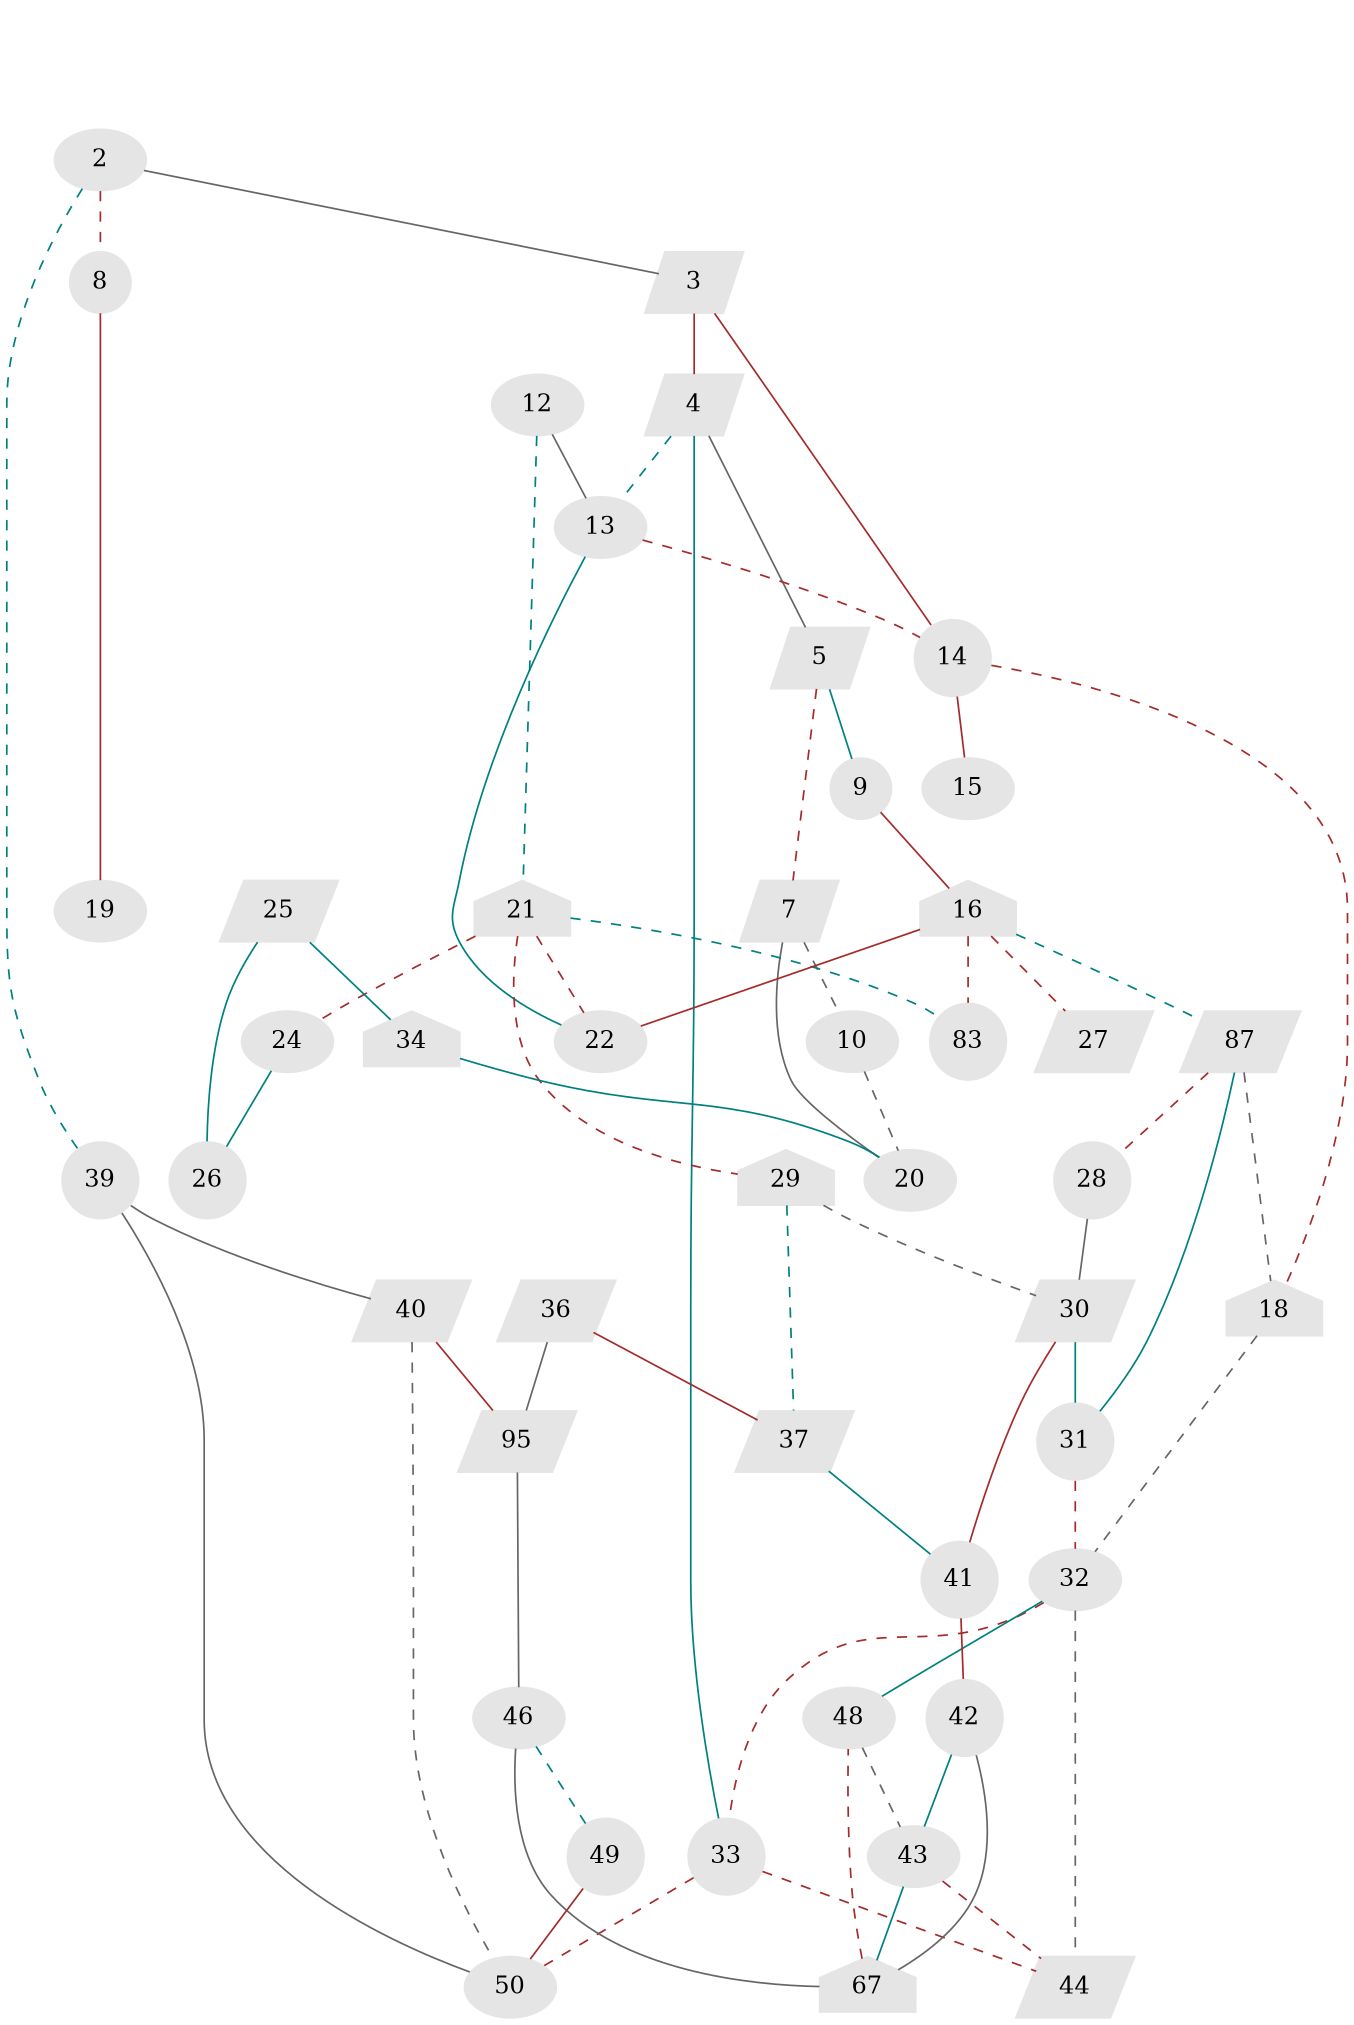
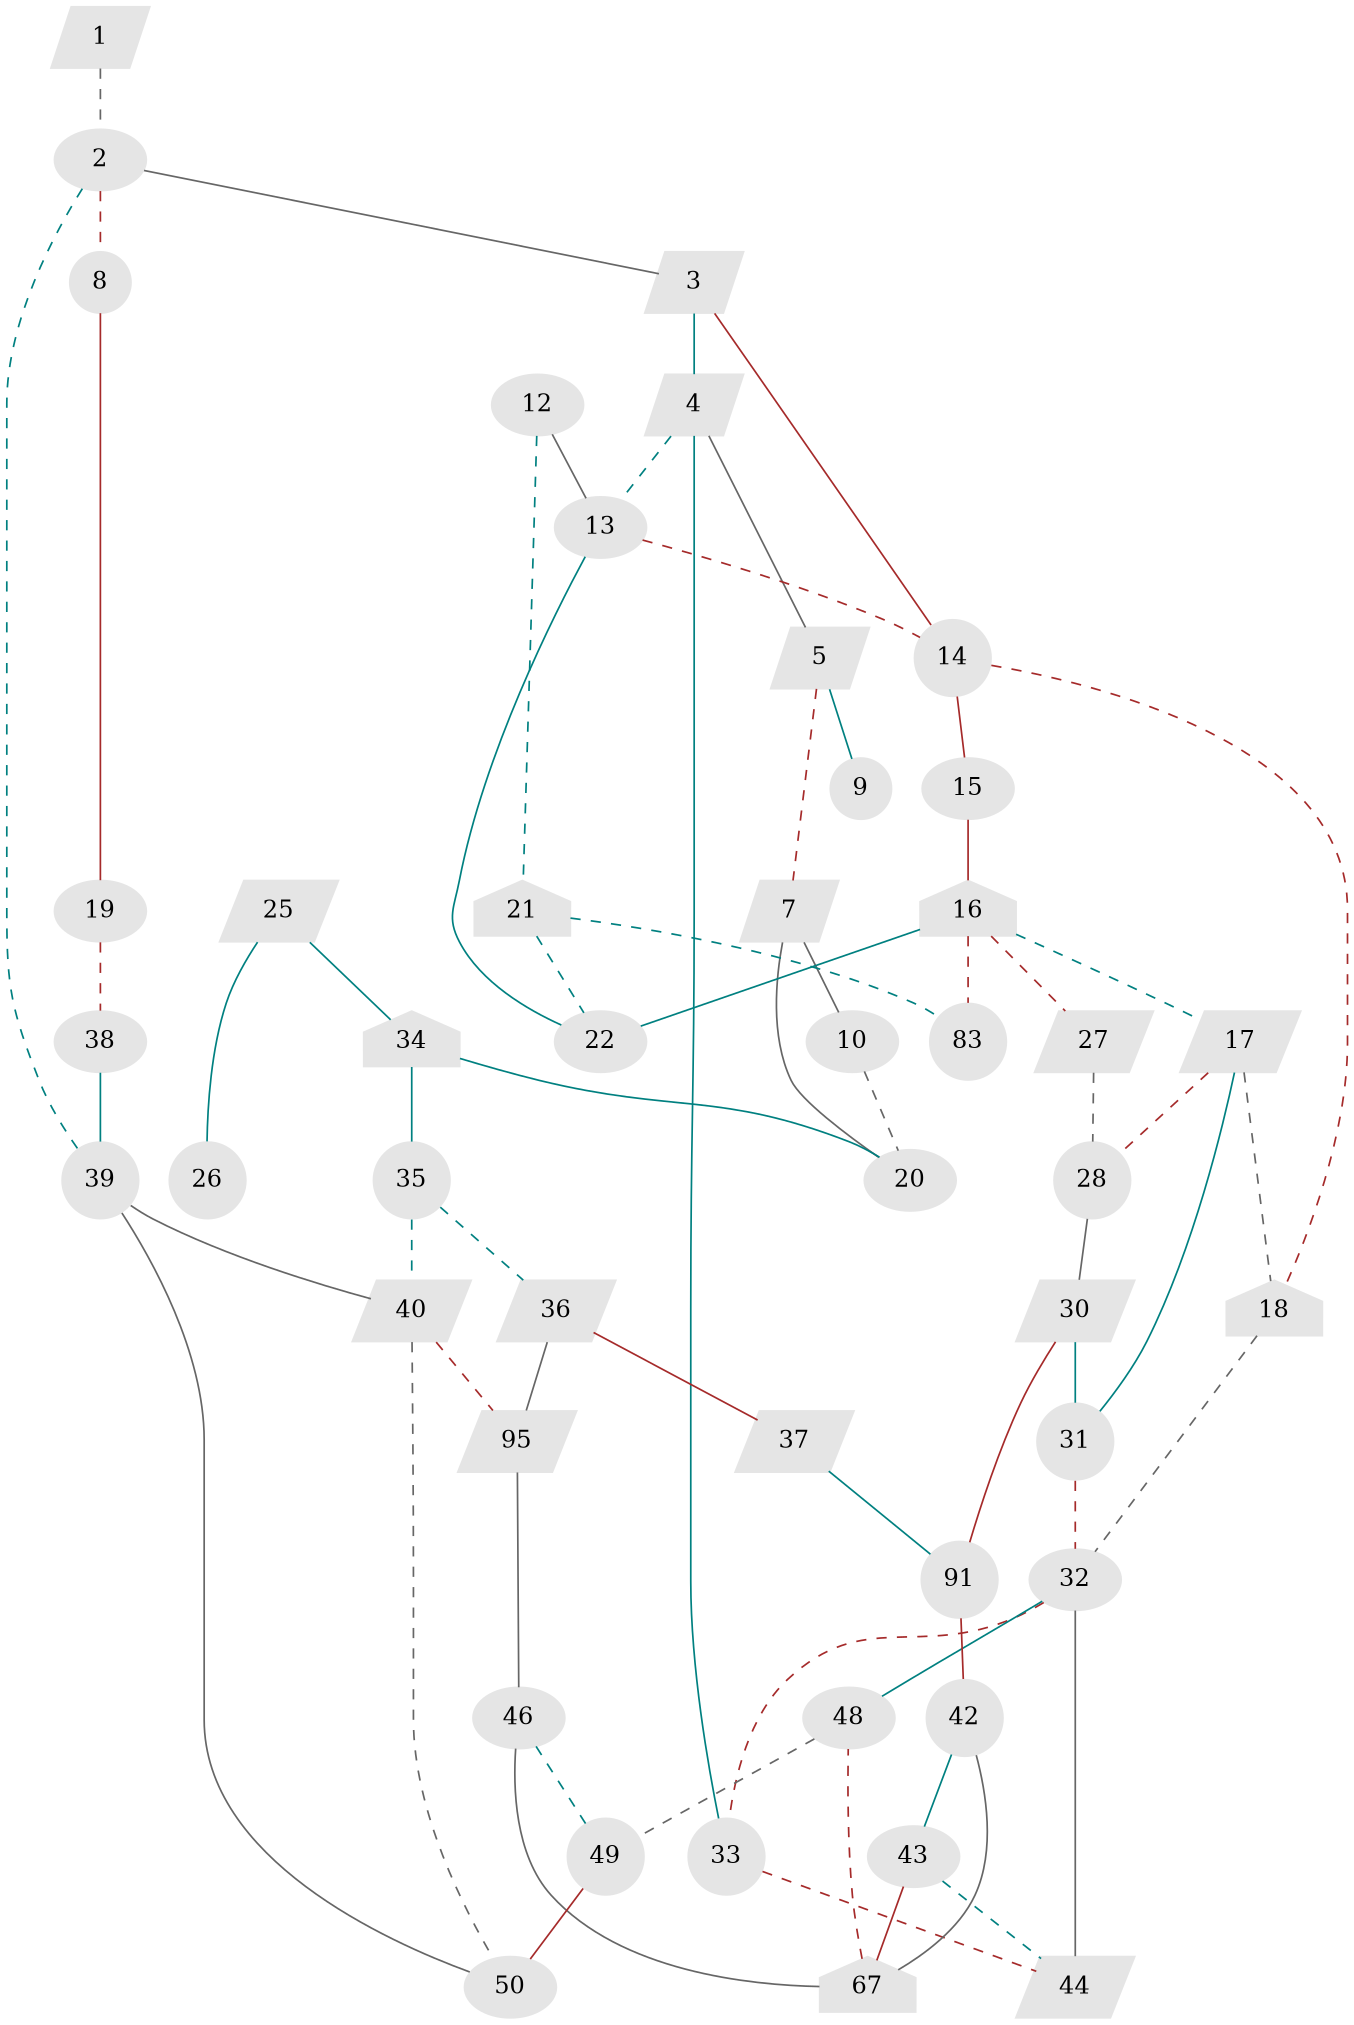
none -> (100, 37)
(694, 344) -> (694, 344)
(915, 850) -> (968, 850)
(794, 973) -> (794, 973)
(560, 975) -> (560, 975)
(823, 981) -> (823, 981)
none -> (100, 1042)
(288, 1042) -> none
(1240, 1042) -> (1240, 1042)
none -> (1093, 1107)
none -> (412, 1180)
(786, 1180) -> none
(465, 1376) -> (465, 1376)
(960, 1580) -> (960, 1580)
(1075, 1783) -> (1075, 1783)
(881, 1787) -> (749, 1775)
(992, 1920) -> (992, 1920)
(619, 1922) -> none
(888, 1929) -> (888, 1929)
